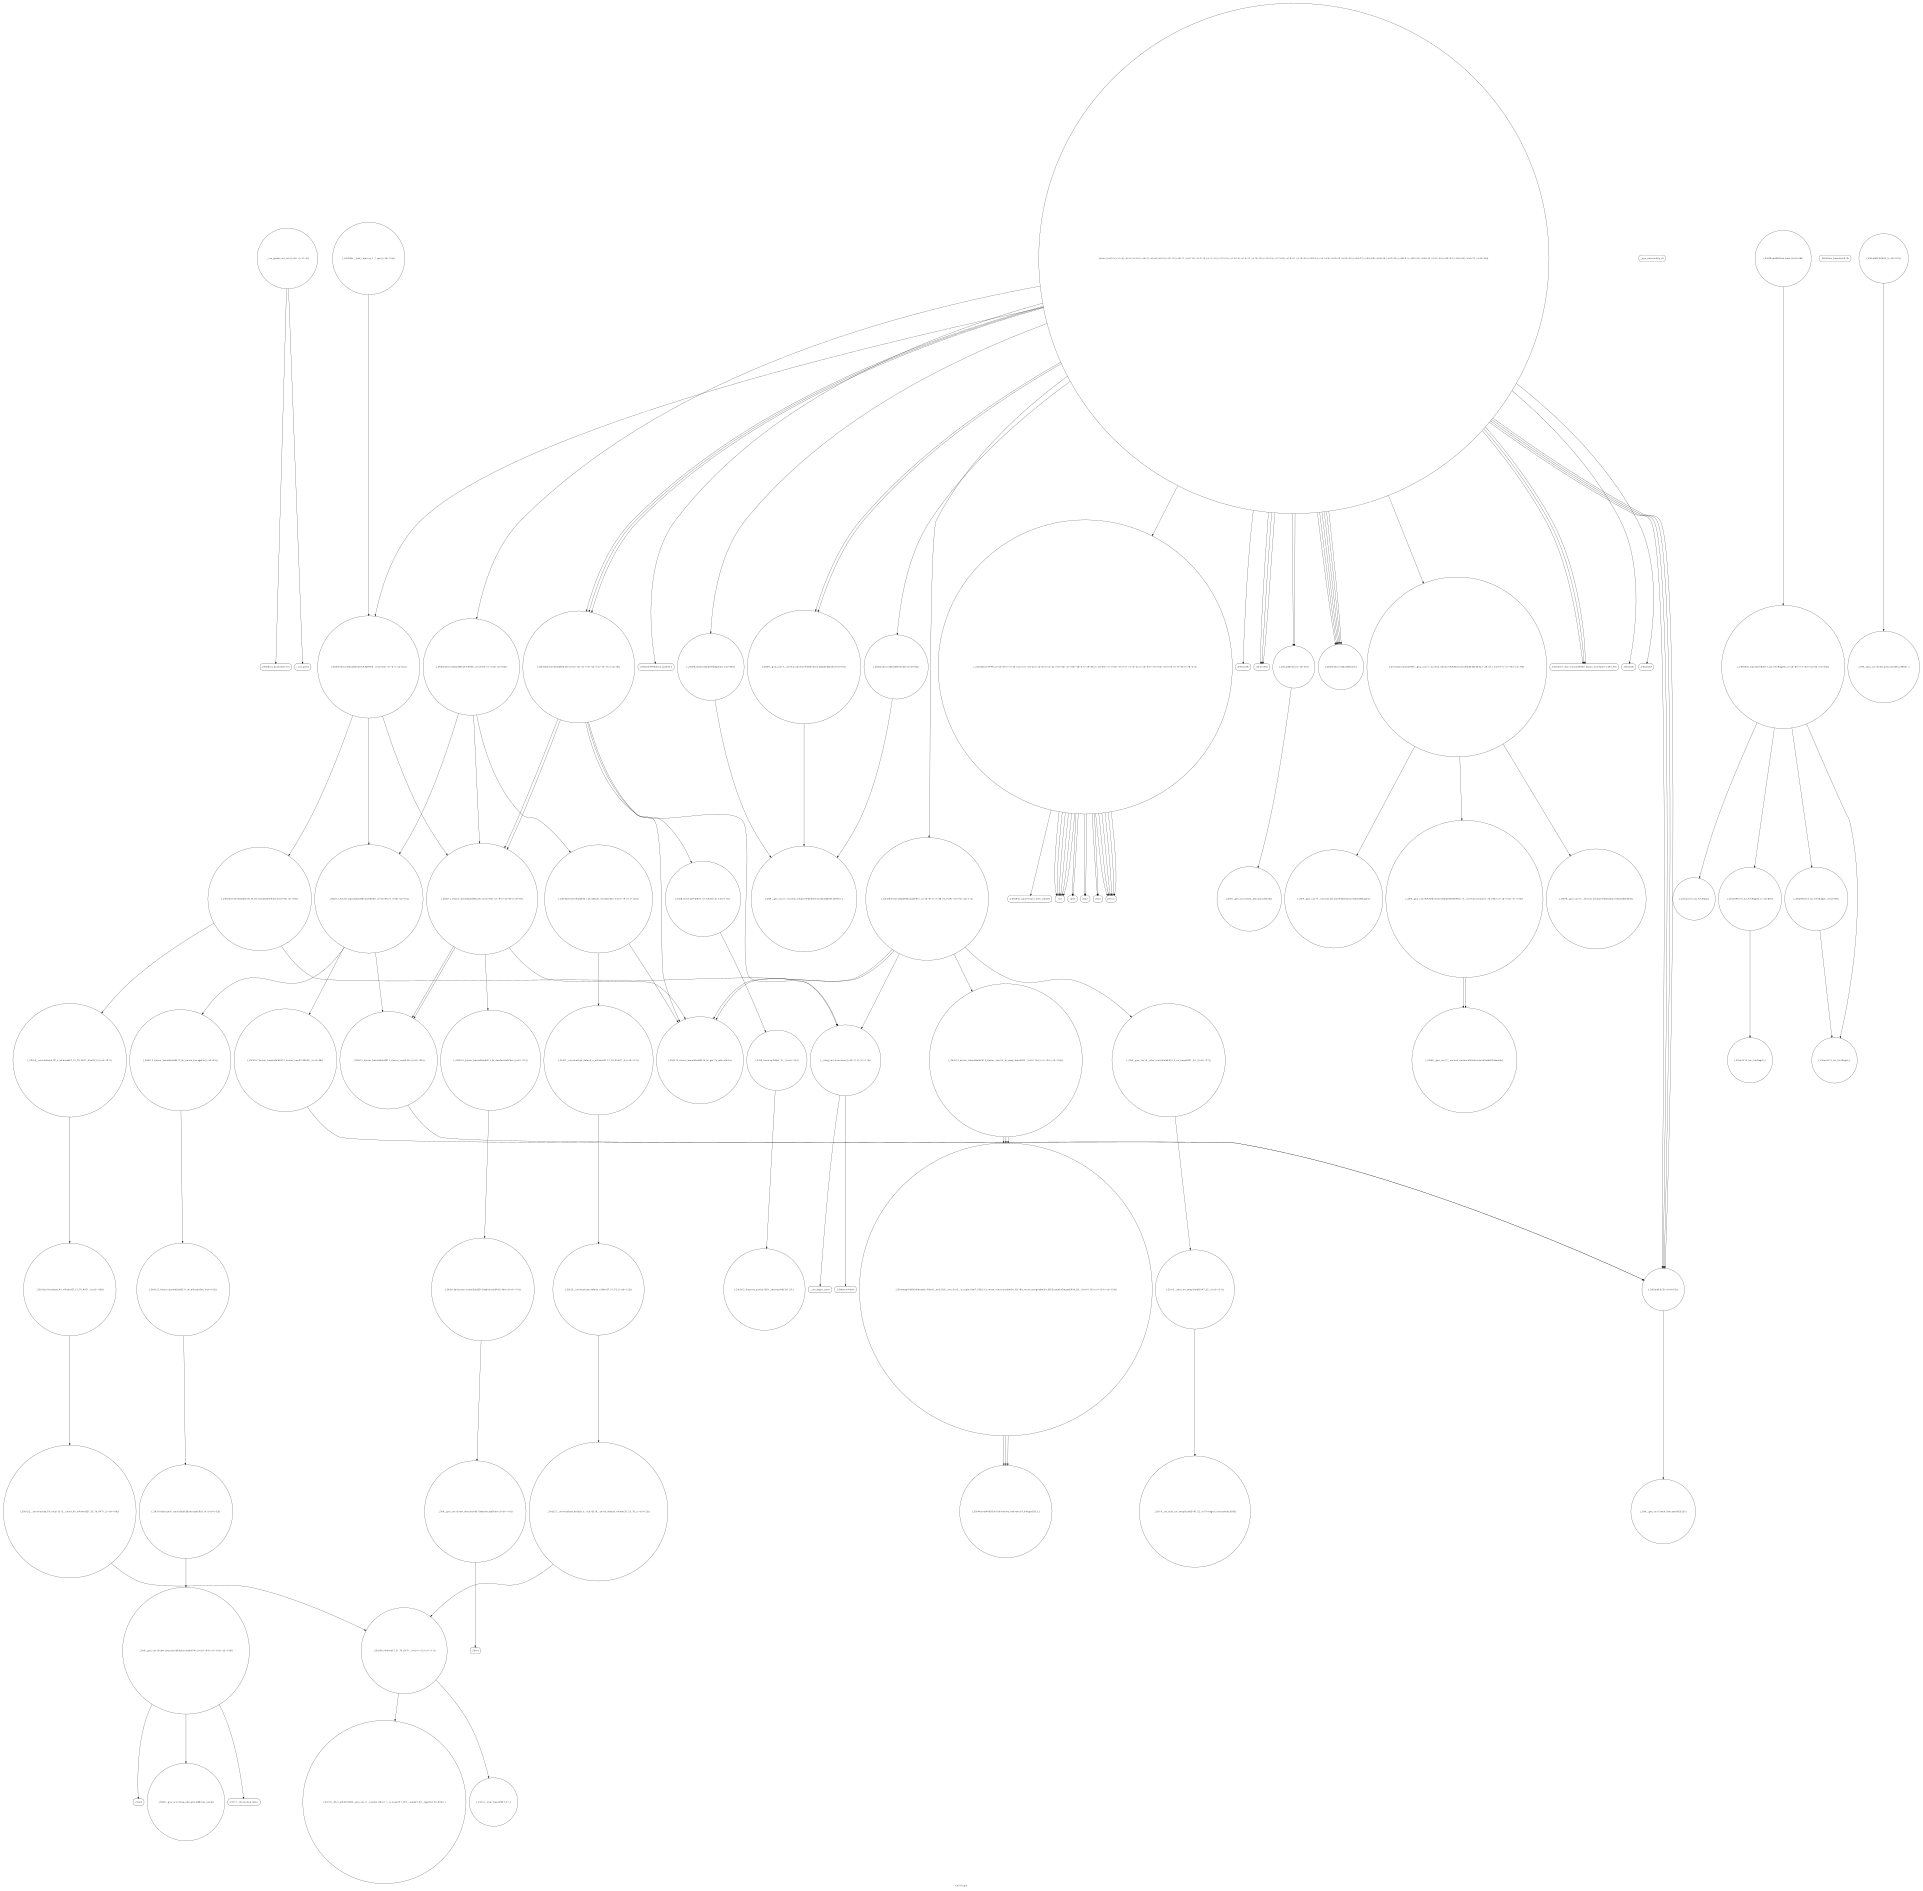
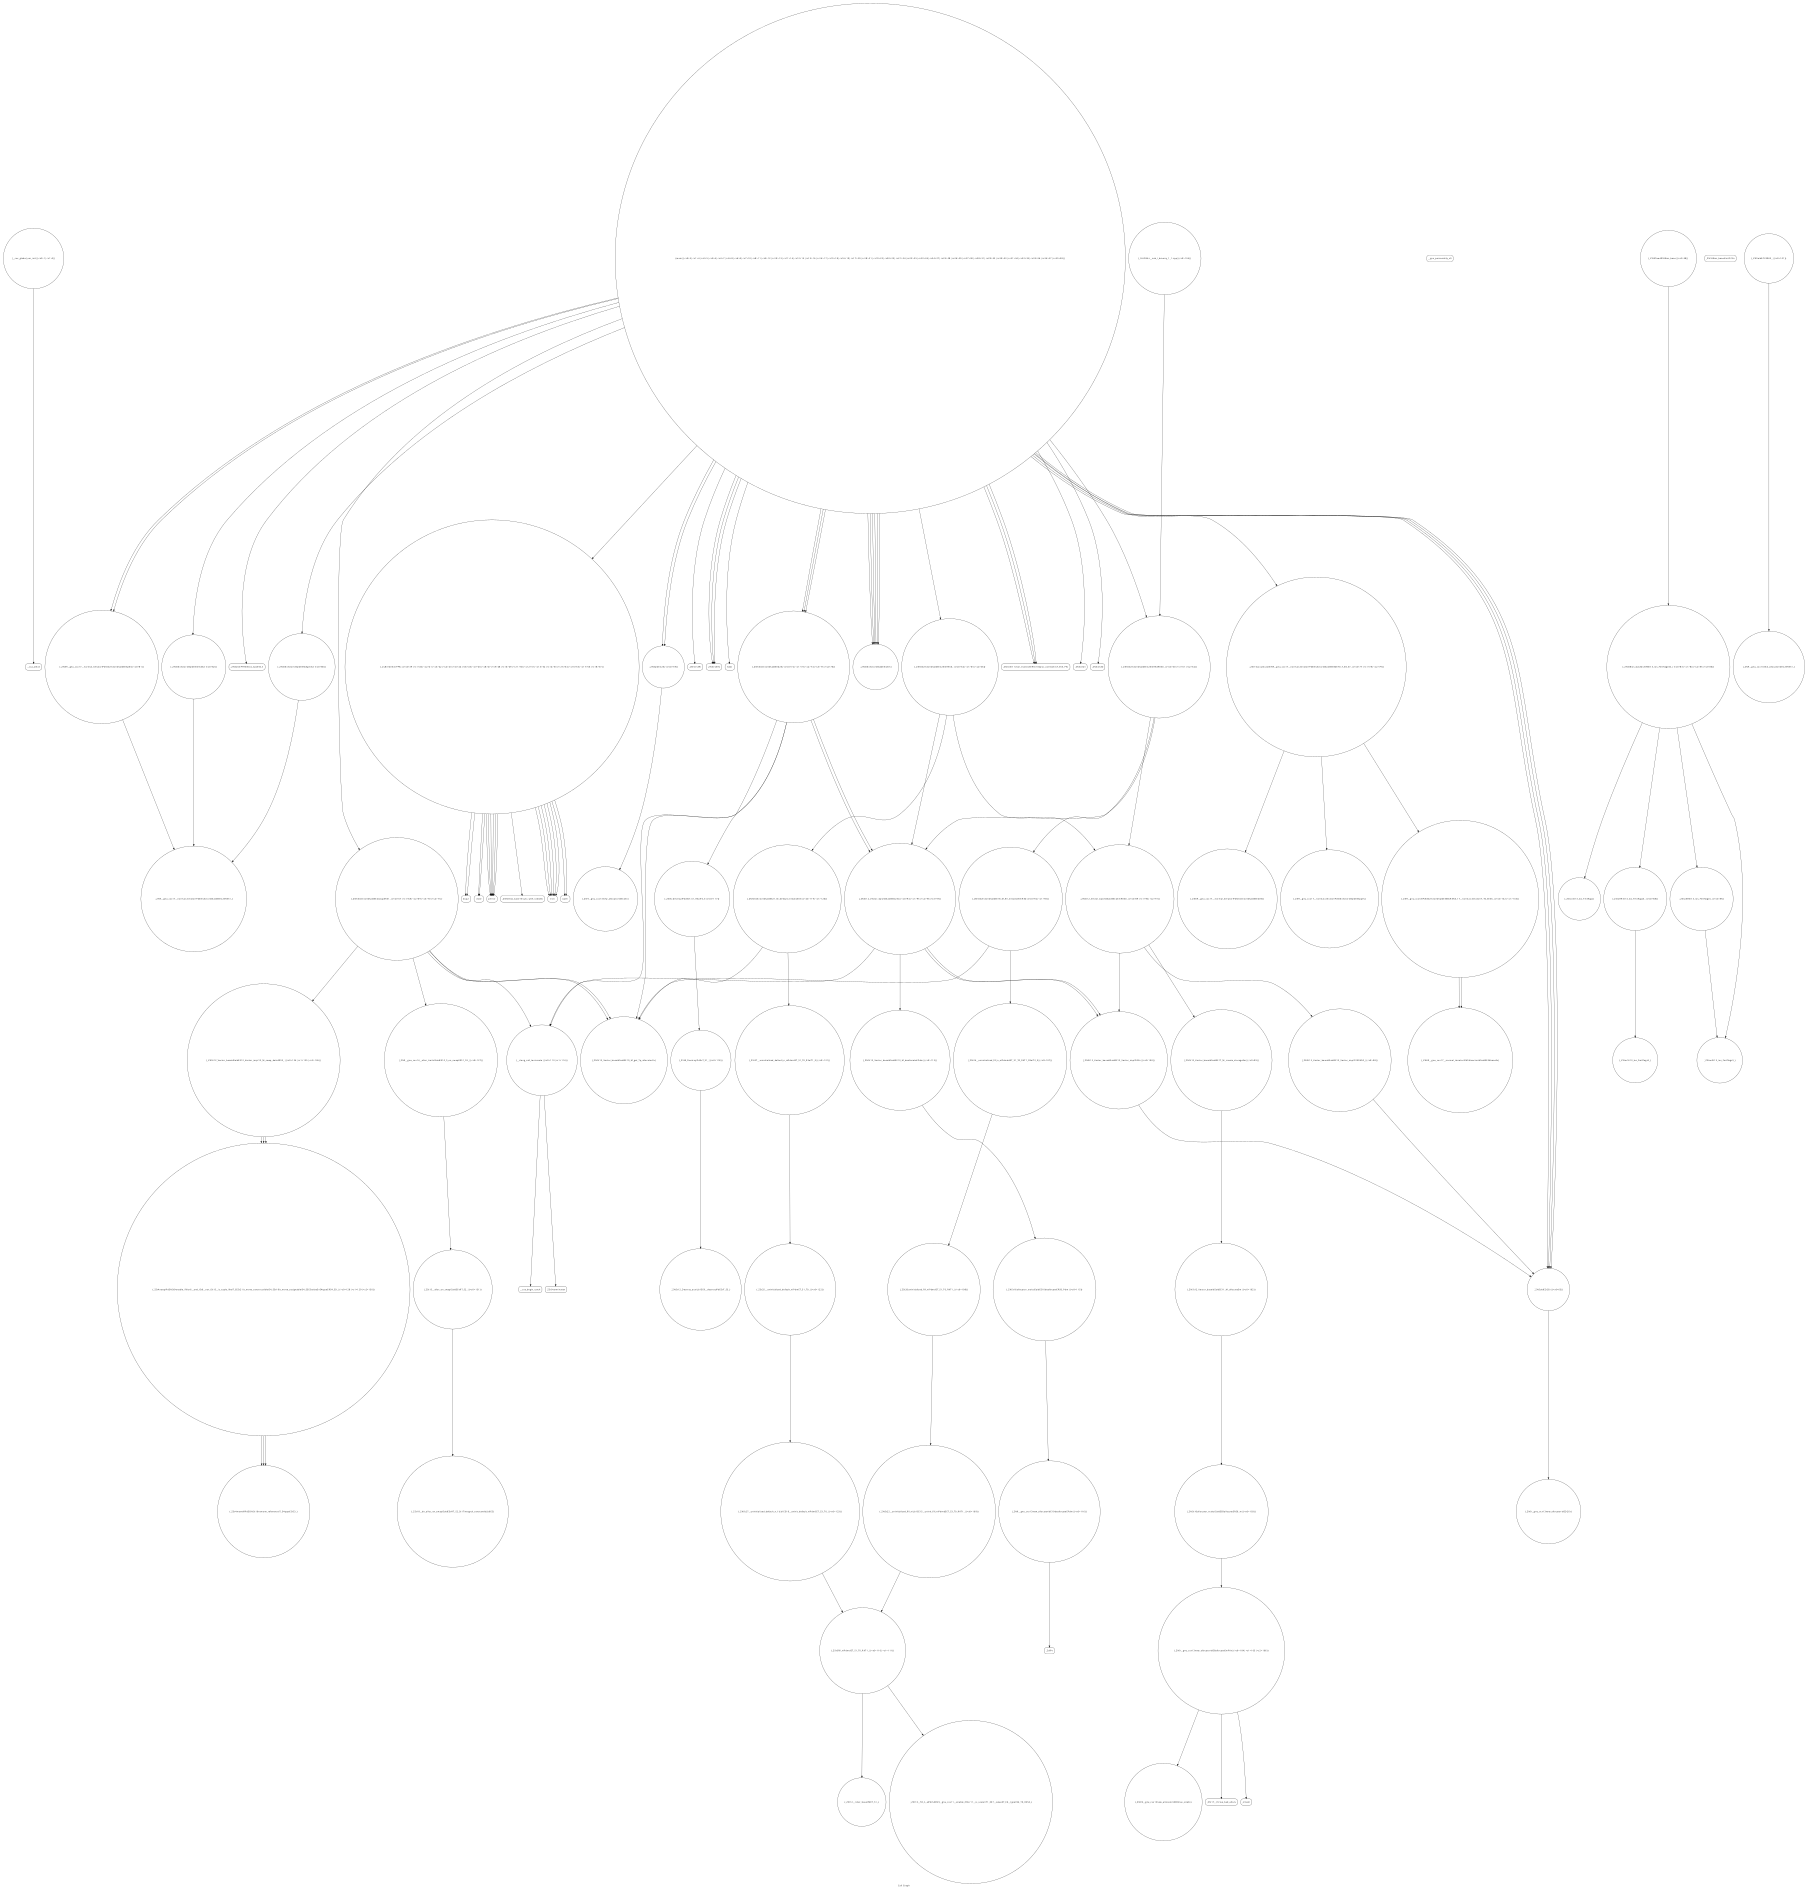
(276, 667) -> none
none -> (730, 667)
